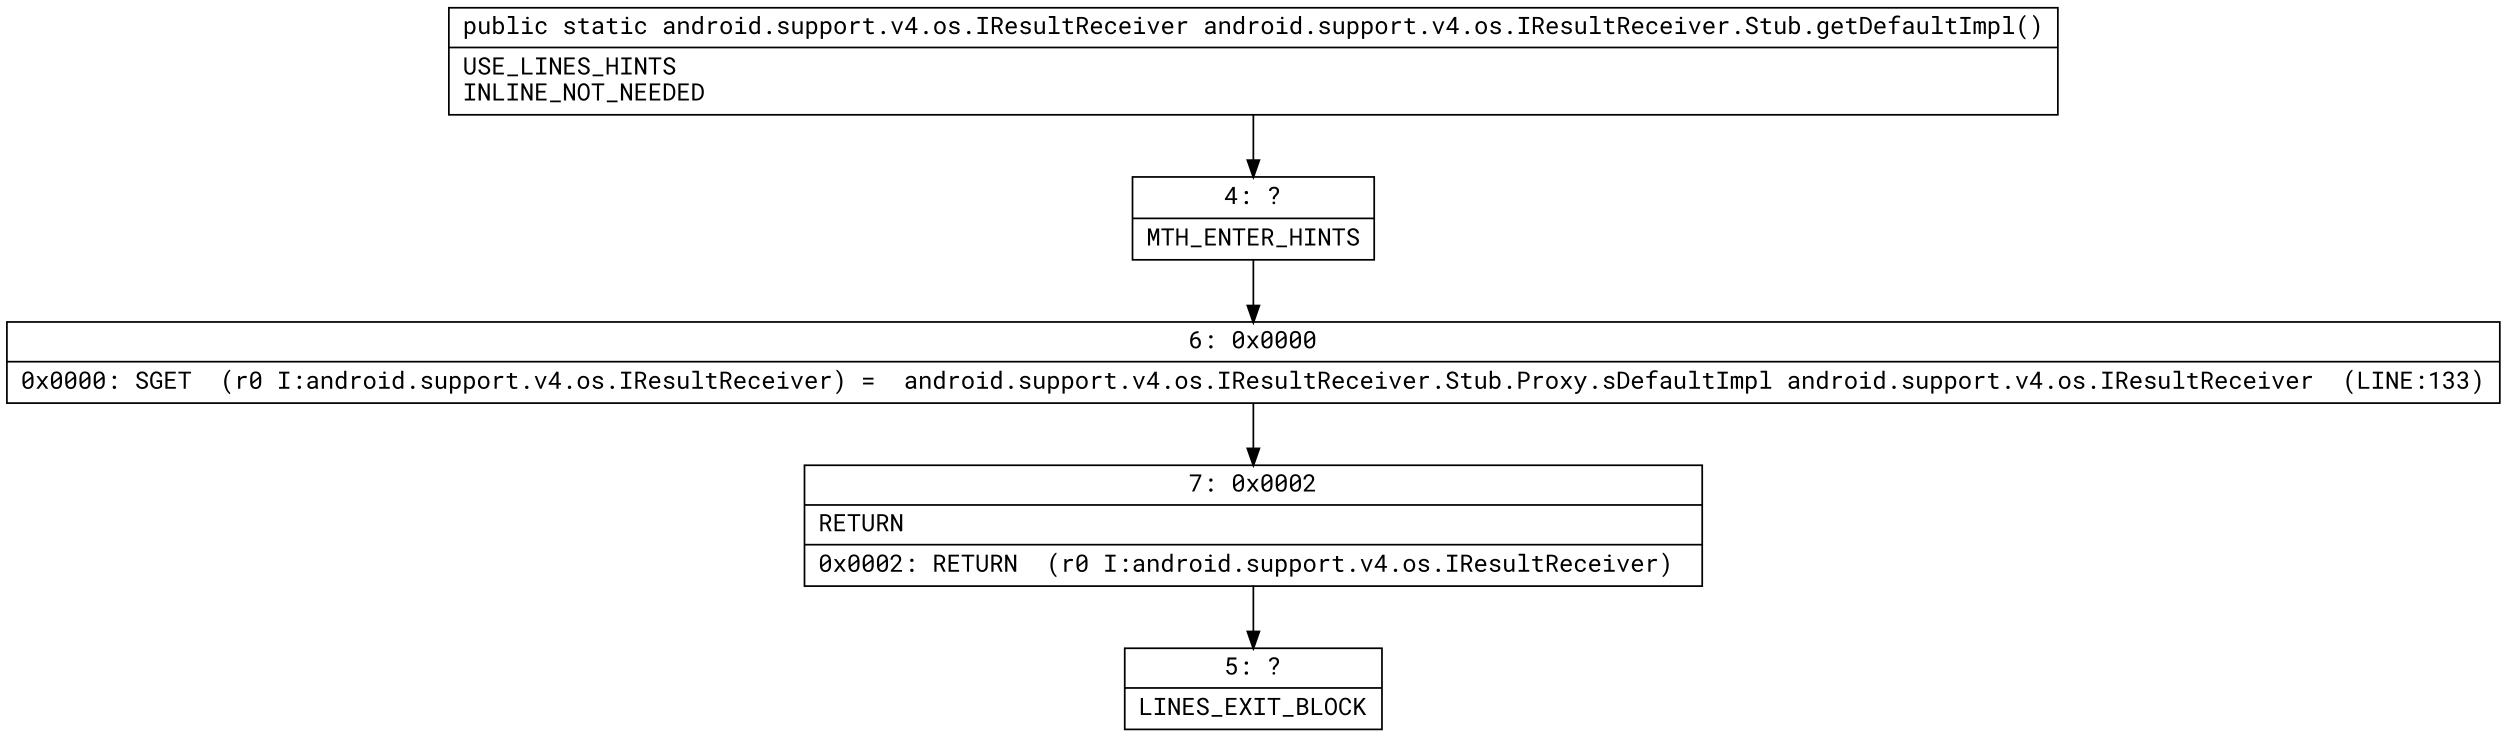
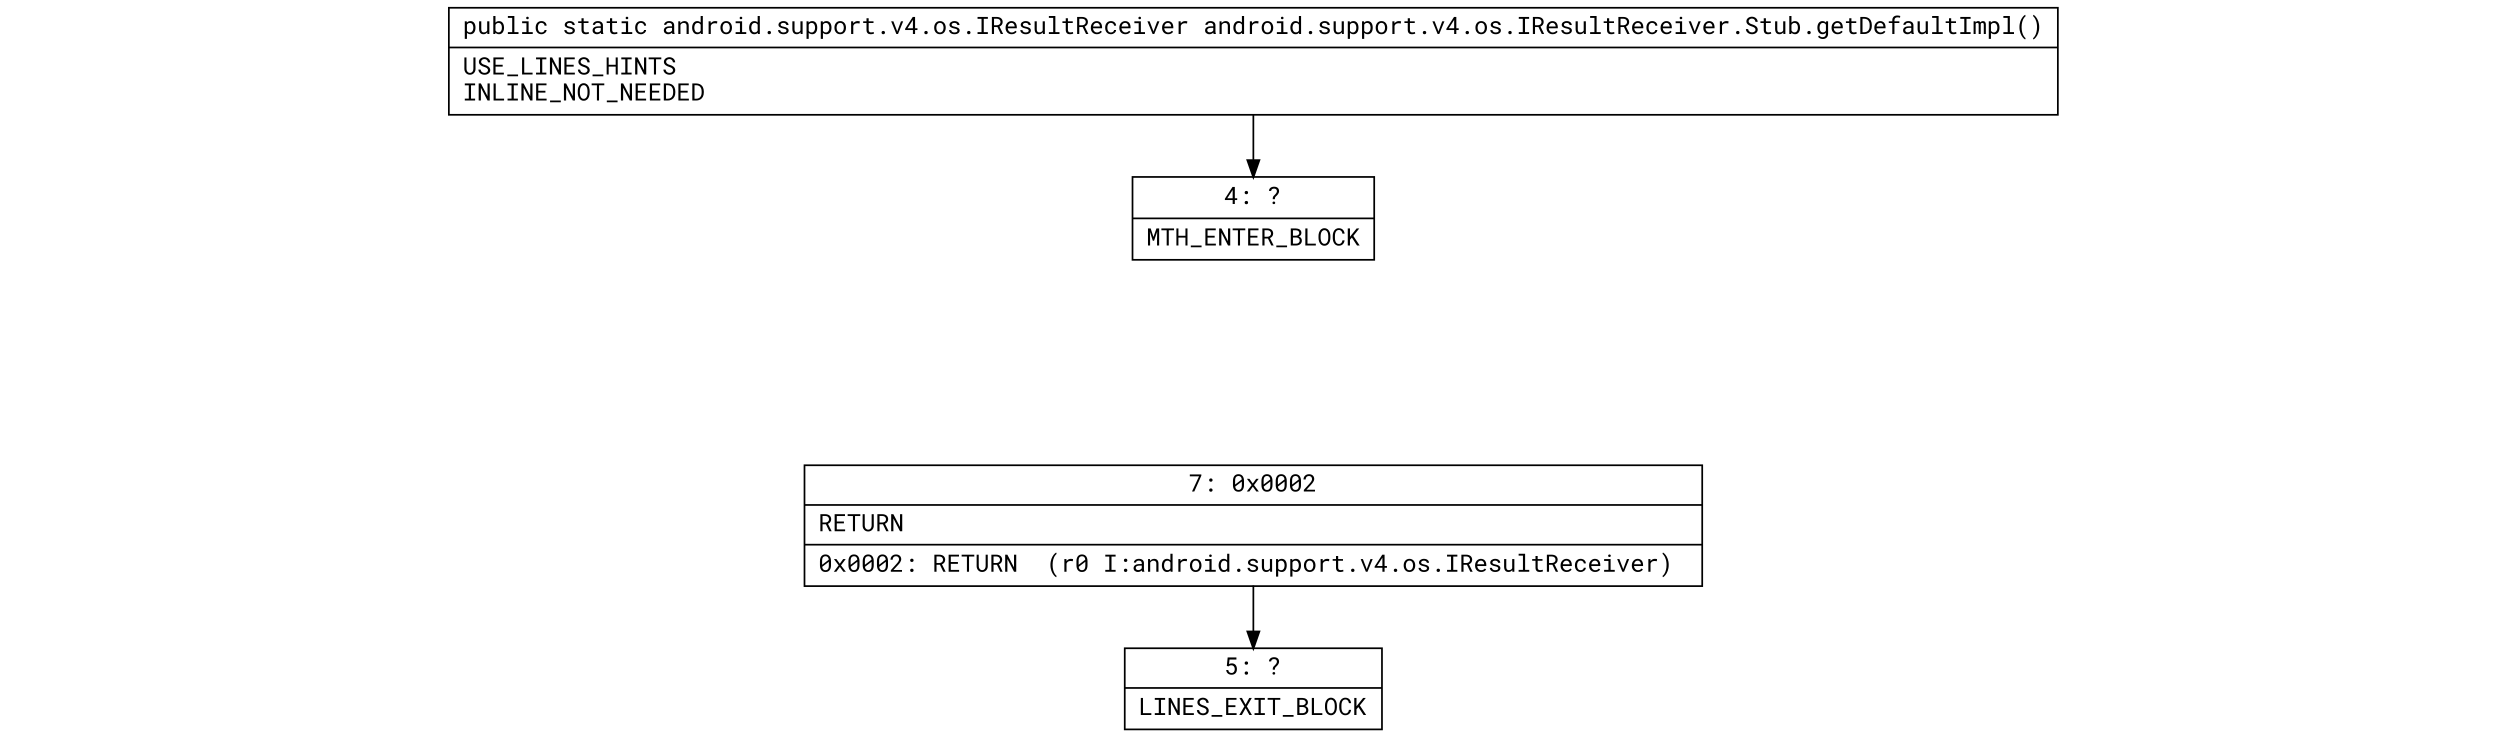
(1253, 238) -> (1253, 238)
(1253, 363) -> none
